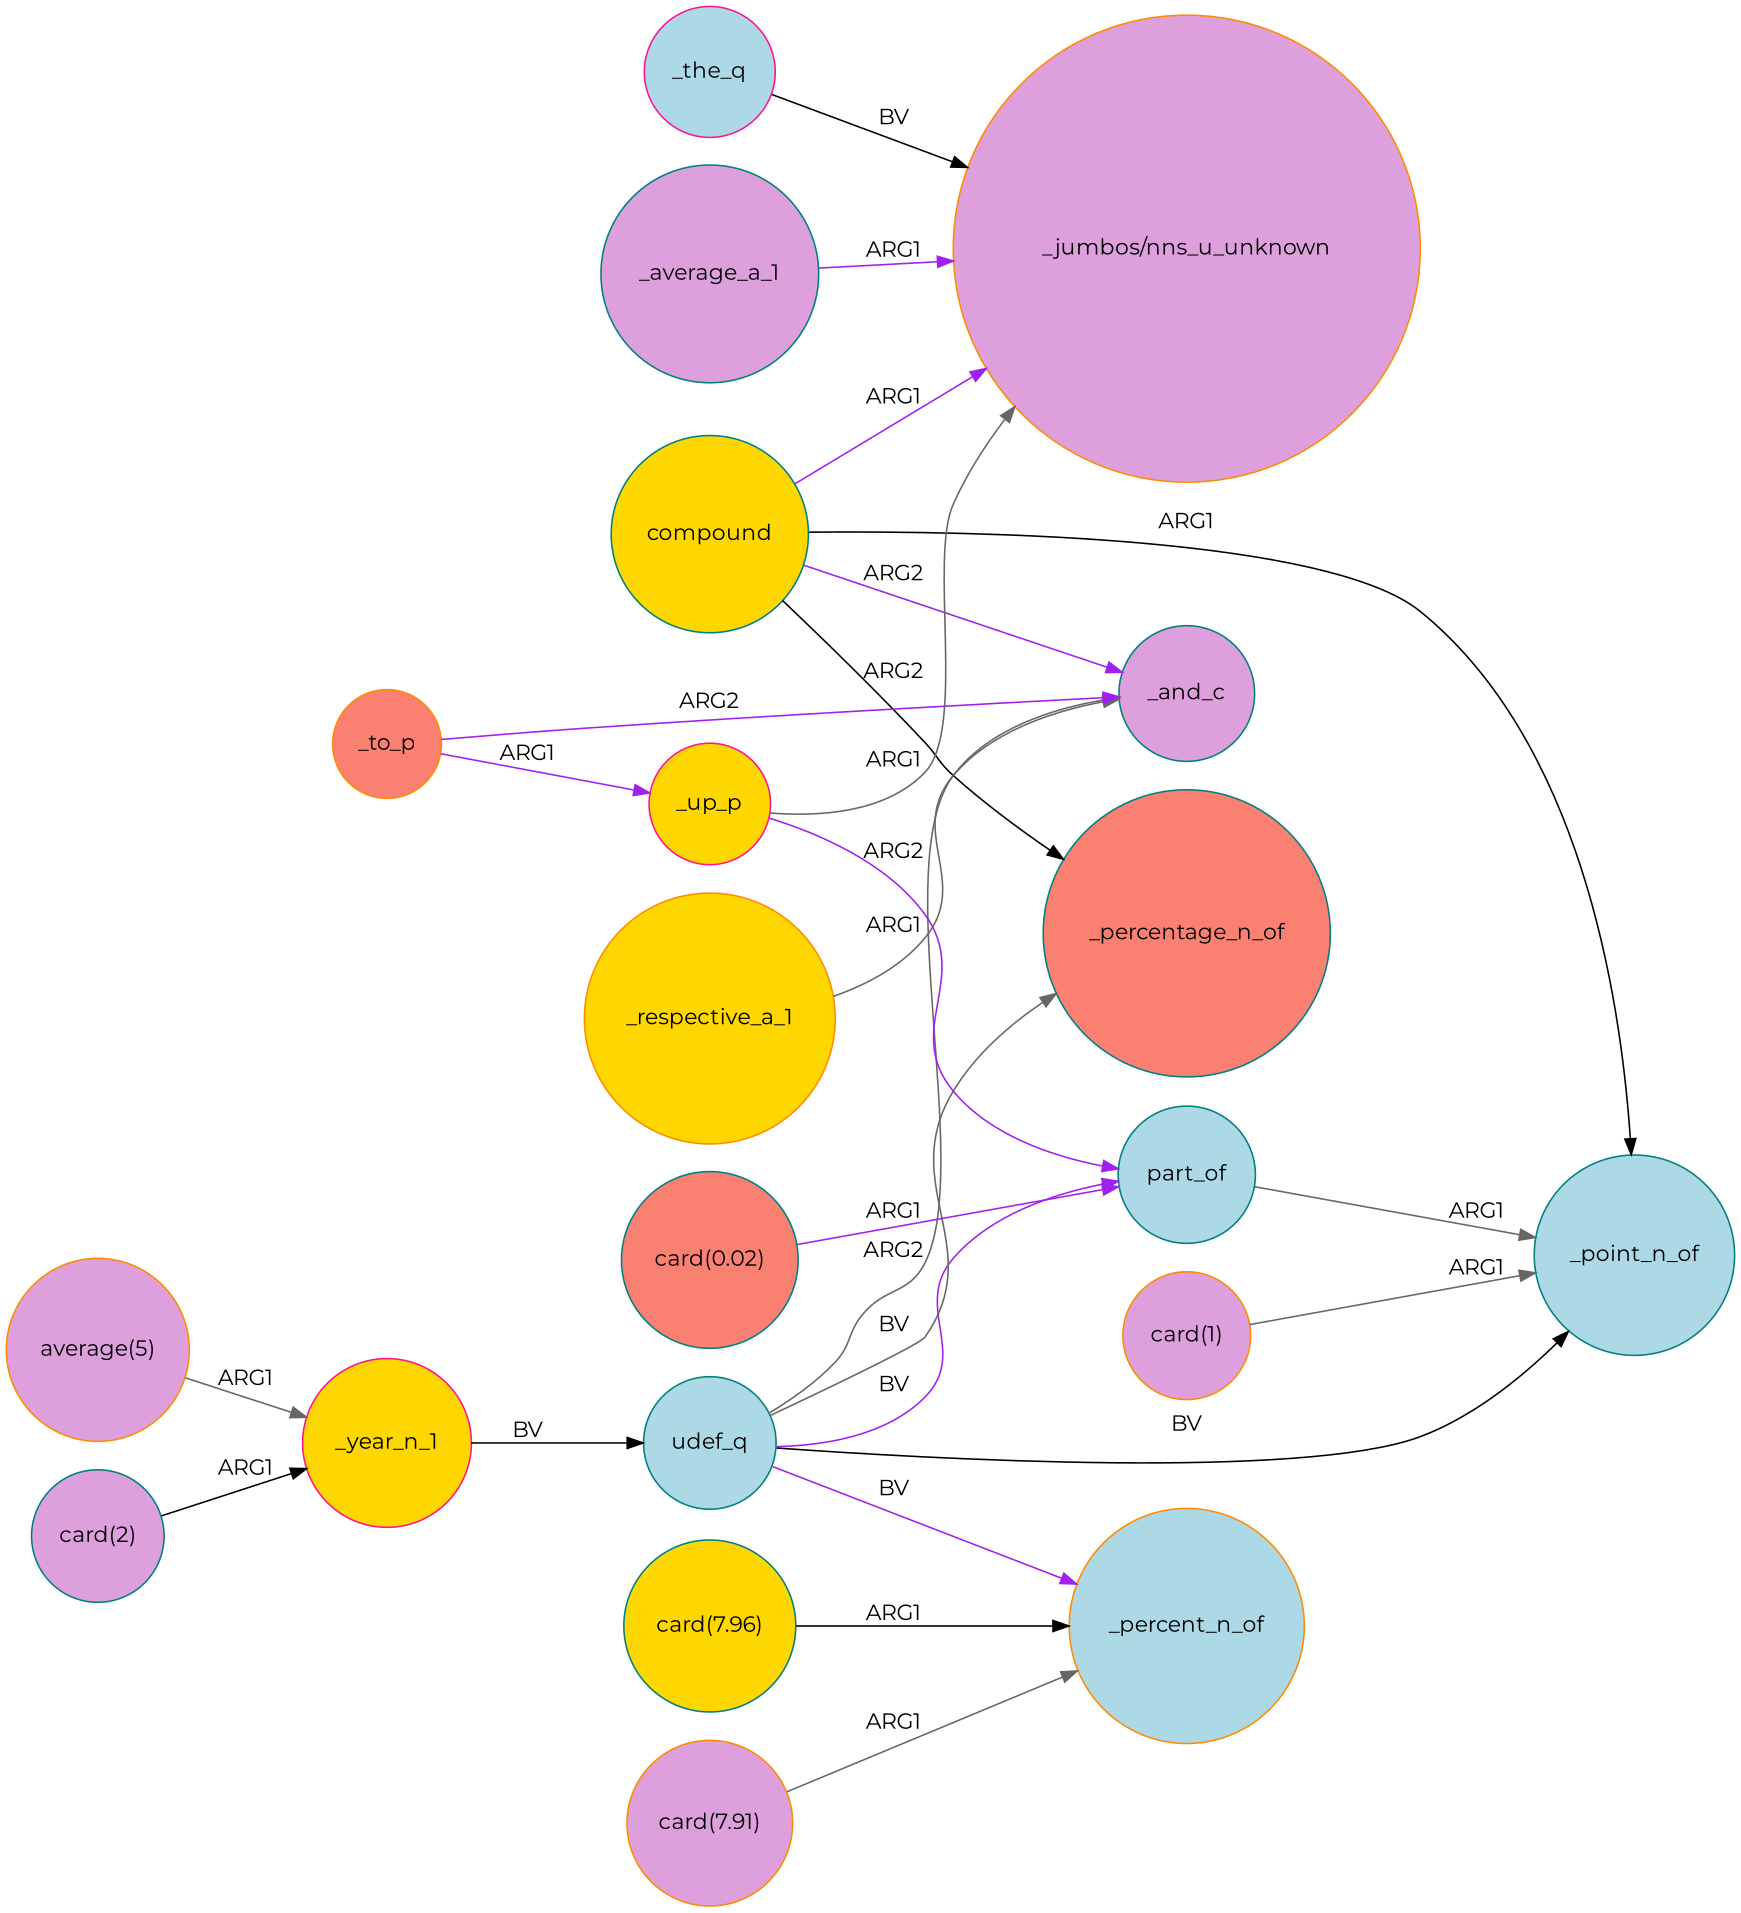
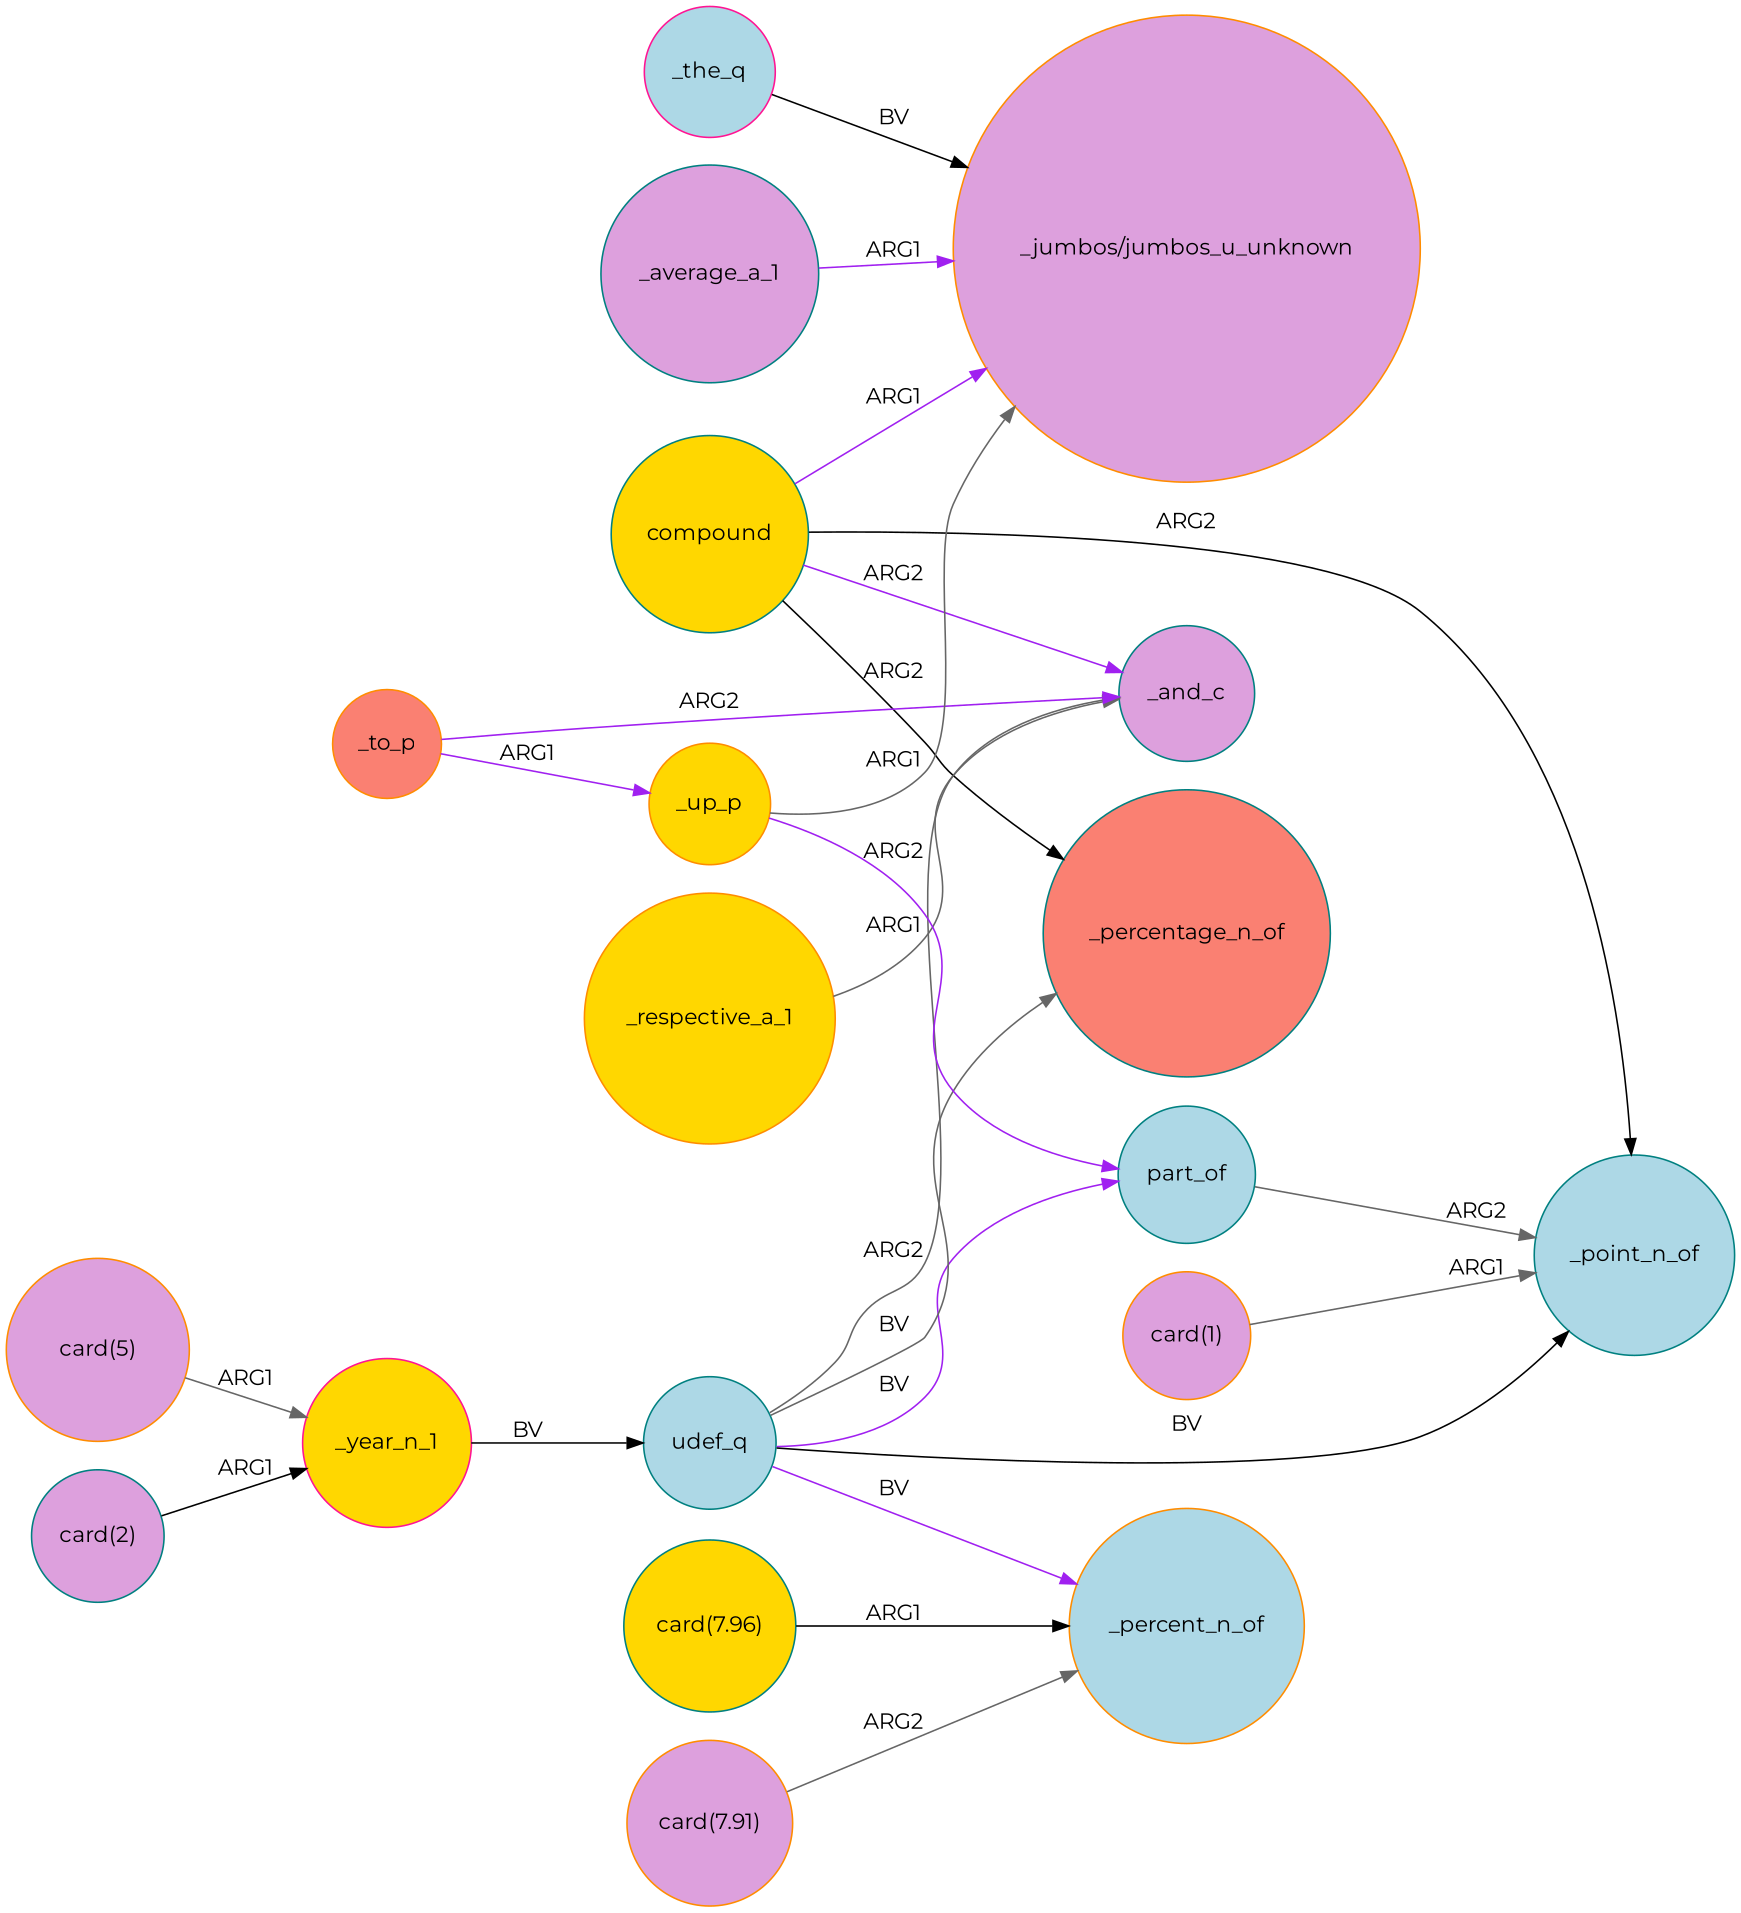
(1187, 249) -> (1187, 249)
(1187, 522) -> (1187, 522)
(710, 804) -> (710, 804)
(1477, 1212) -> (1477, 1212)
(710, 1260) -> none
(98, 1350) -> (98, 1350)
(894, 1723) -> (894, 1723)
